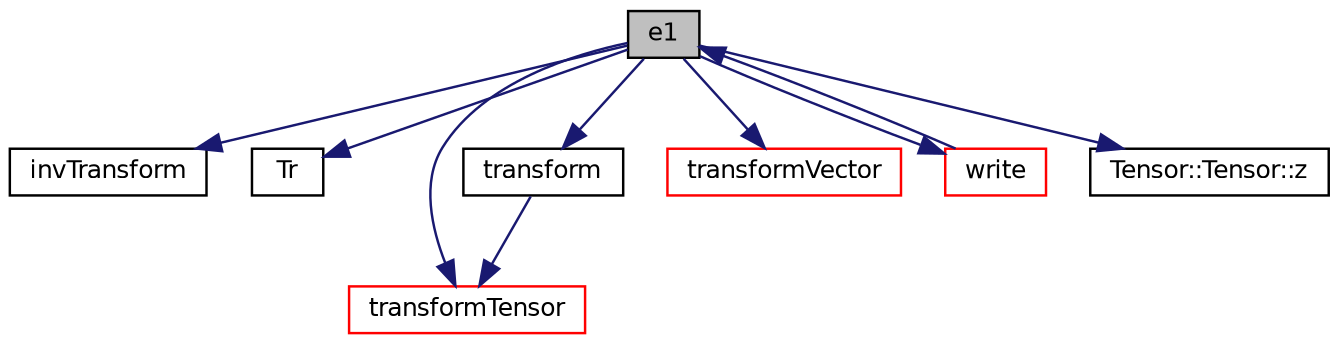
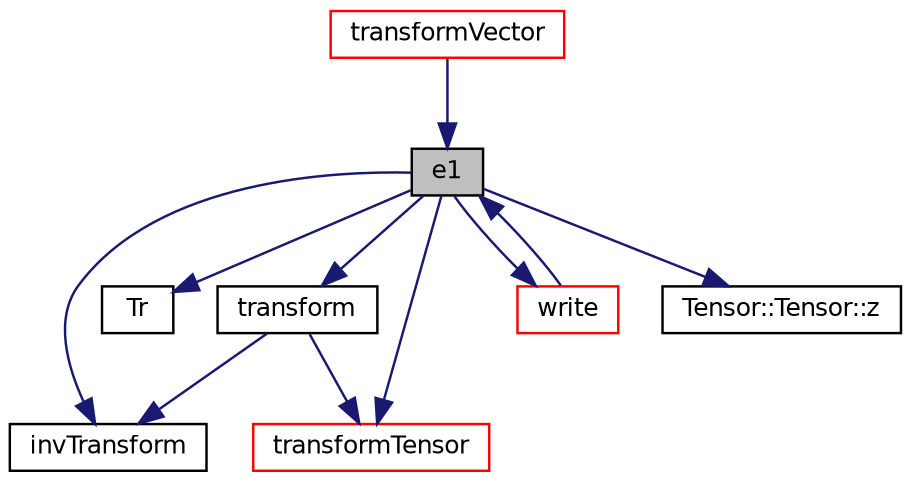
(716, 94) -> (447, 91)
none -> (213, 371)
